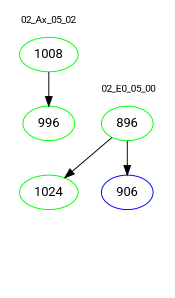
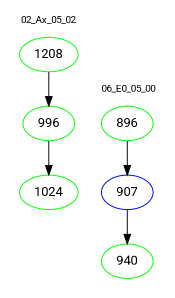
(49, 55) -> (49, 55)
(129, 89) -> (129, 89)
(100, 148) -> (49, 153)
(127, 192) -> (127, 192)
none -> (127, 261)
